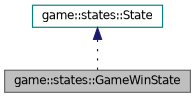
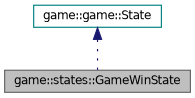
(98, 16) -> (98, 16)
